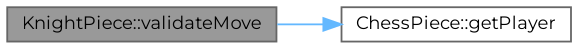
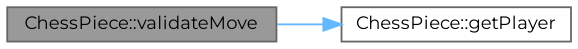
(142, 24) -> (142, 24)
